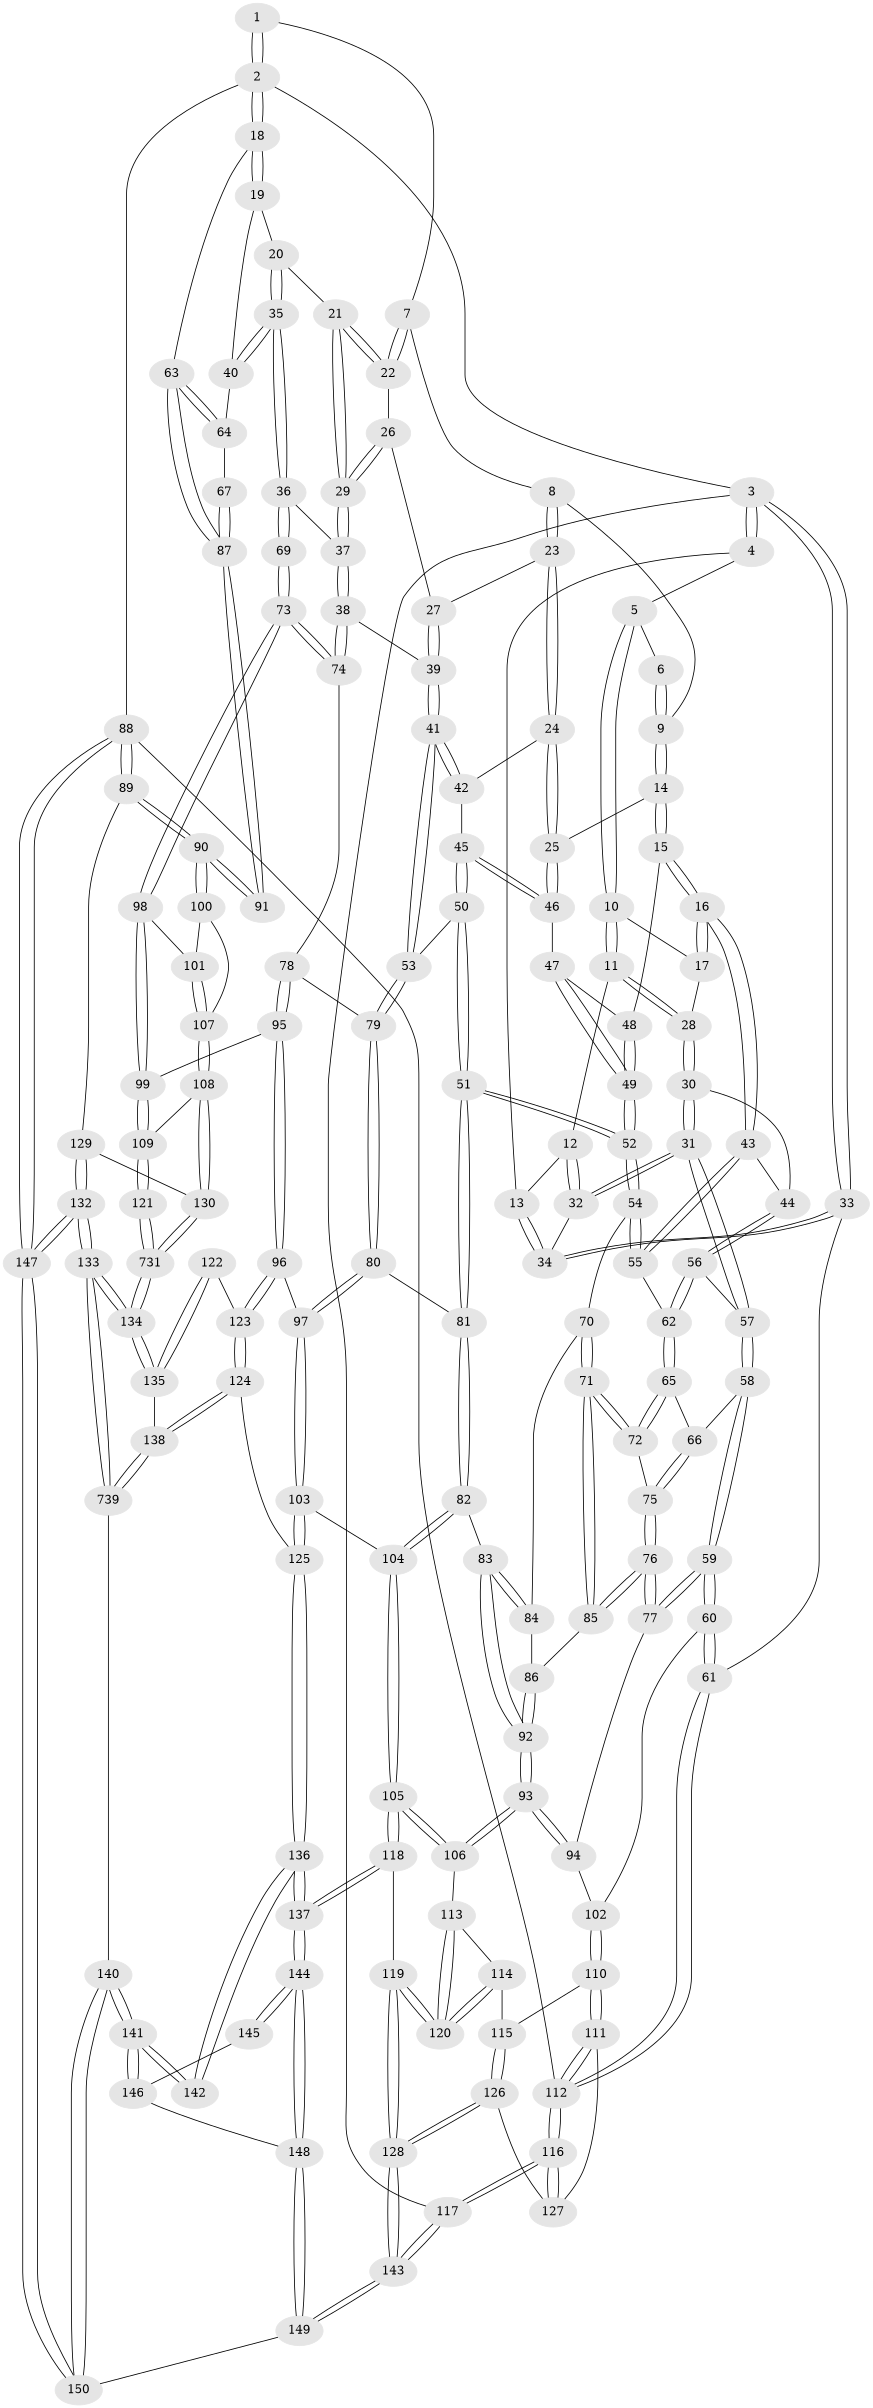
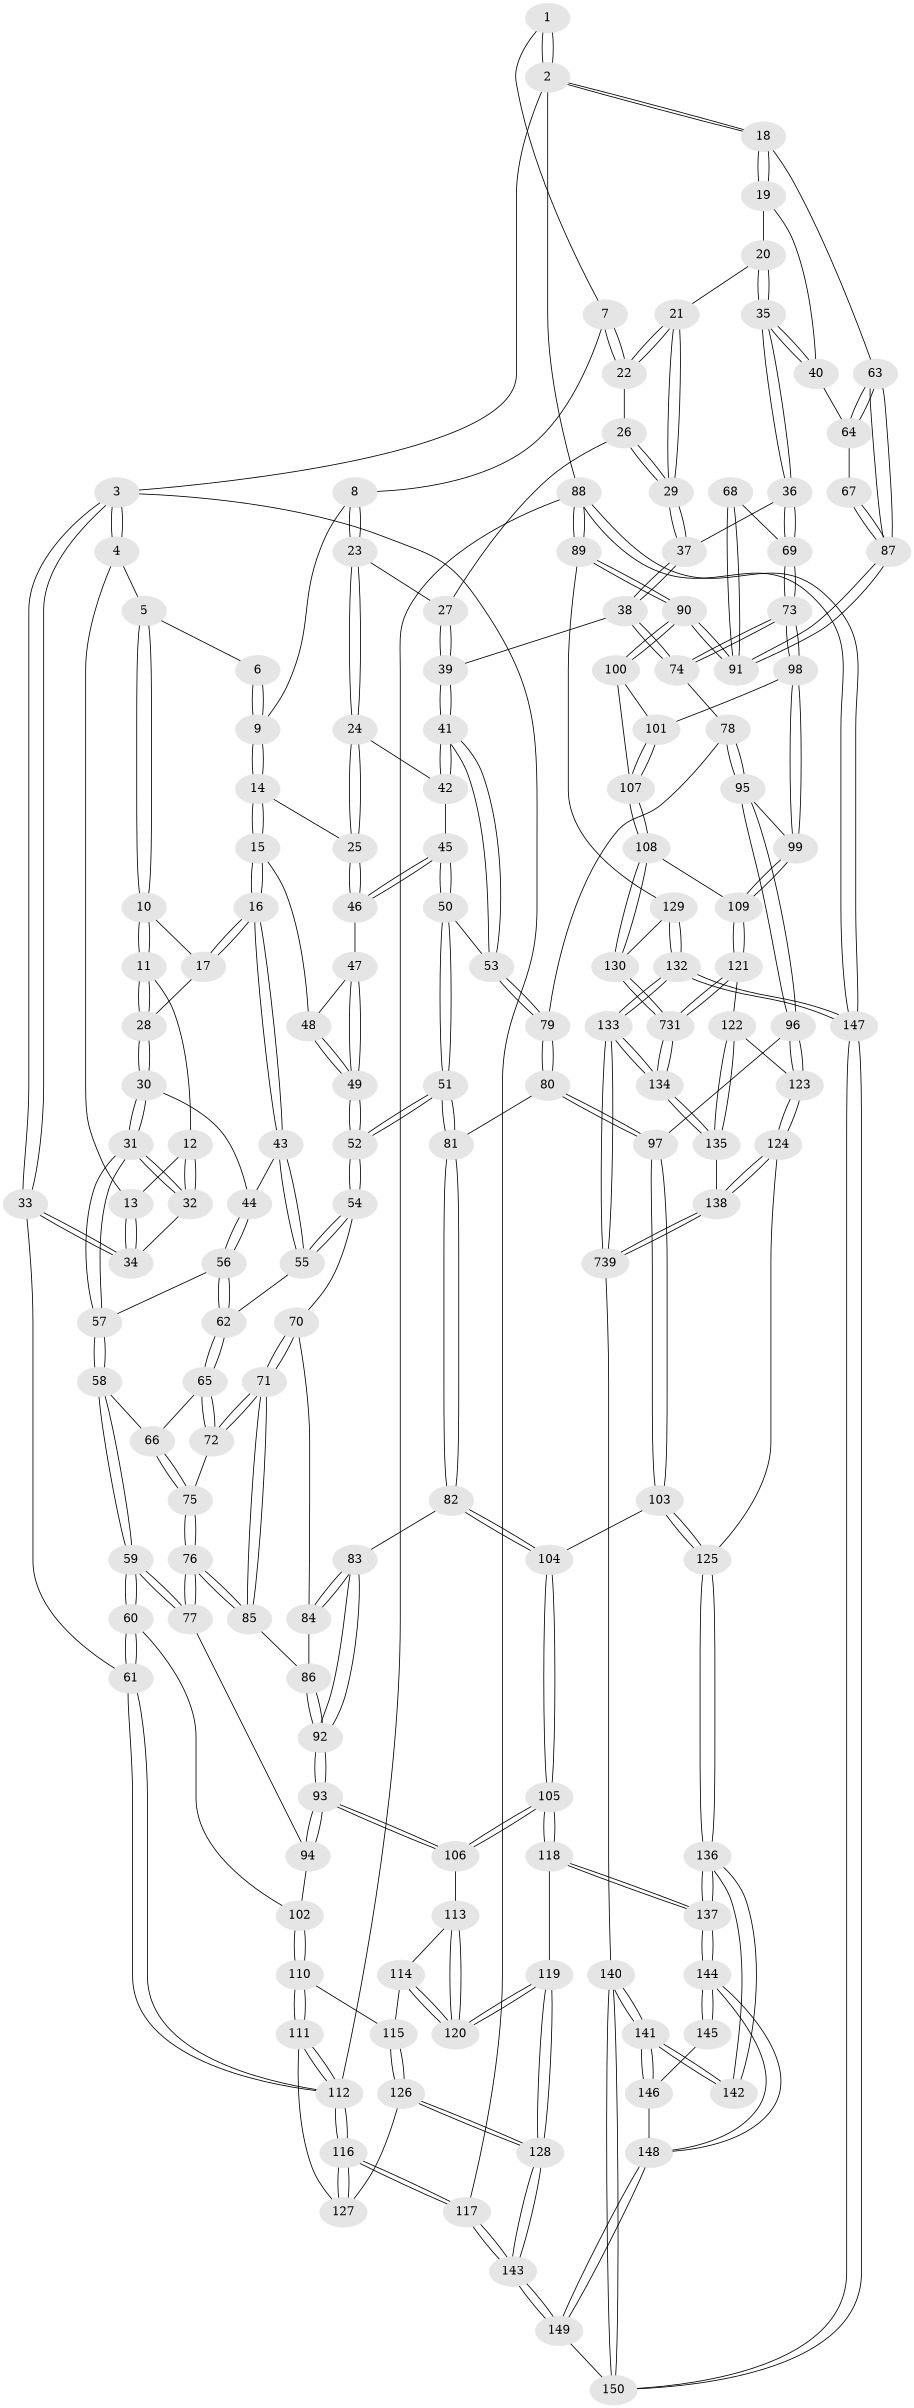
none -> (731, 493)
none -> (735, 997)
